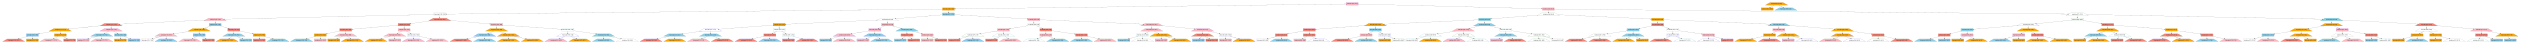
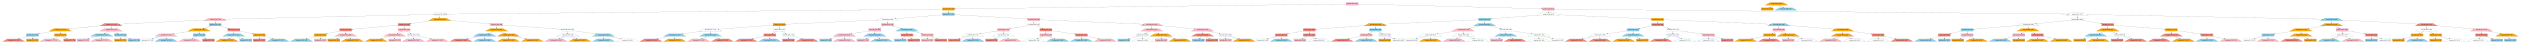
(440, 19) -> (440, 19)
